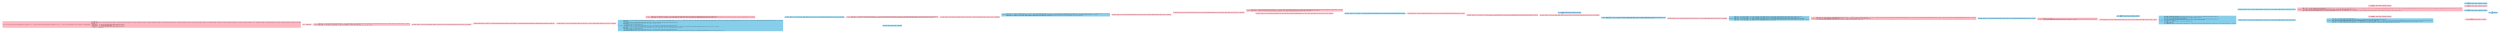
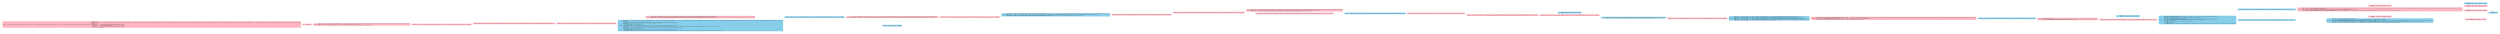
(2476, 10) -> (2476, 10)
